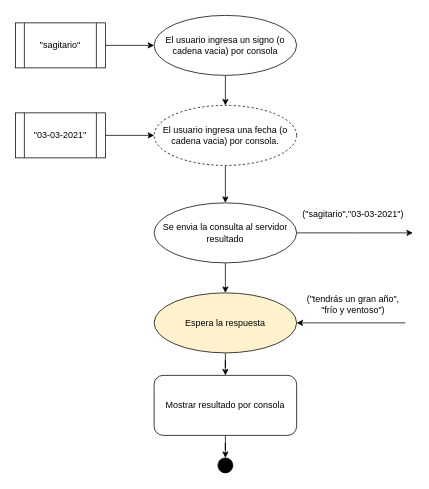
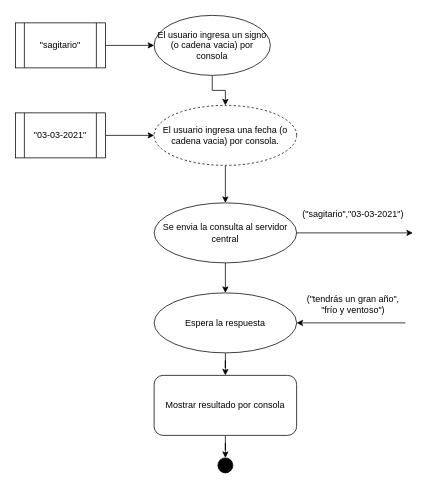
(225, 45) -> (212, 45)
(225, 233) -> (225, 233)
(225, 323) -> (225, 323)
